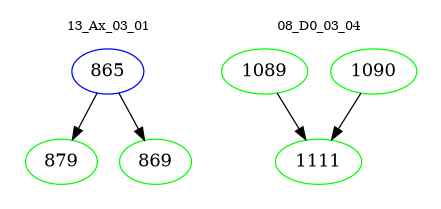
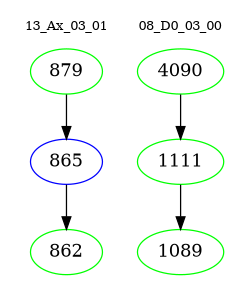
(319, 27) -> (181, 27)
(374, 71) -> (181, 71)
(88, 111) -> (66, 110)
(288, 111) -> (181, 201)
(156, 162) -> (66, 252)
